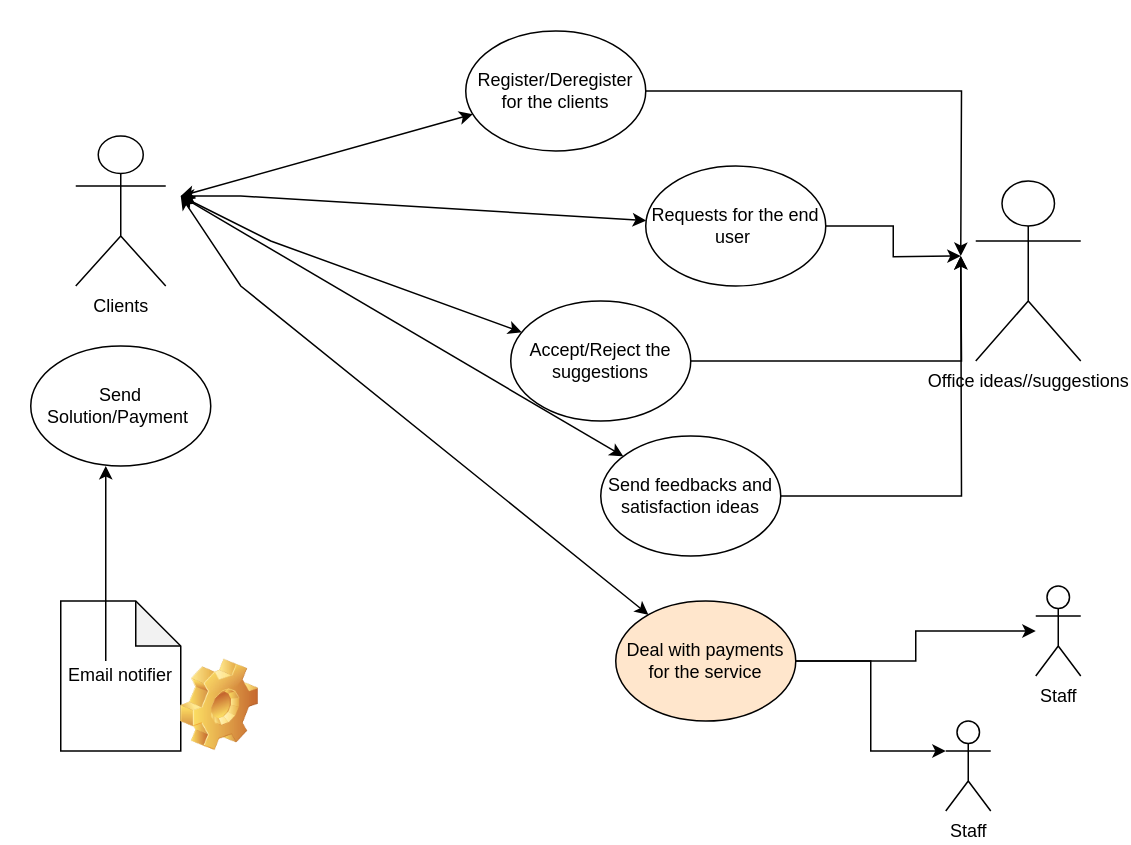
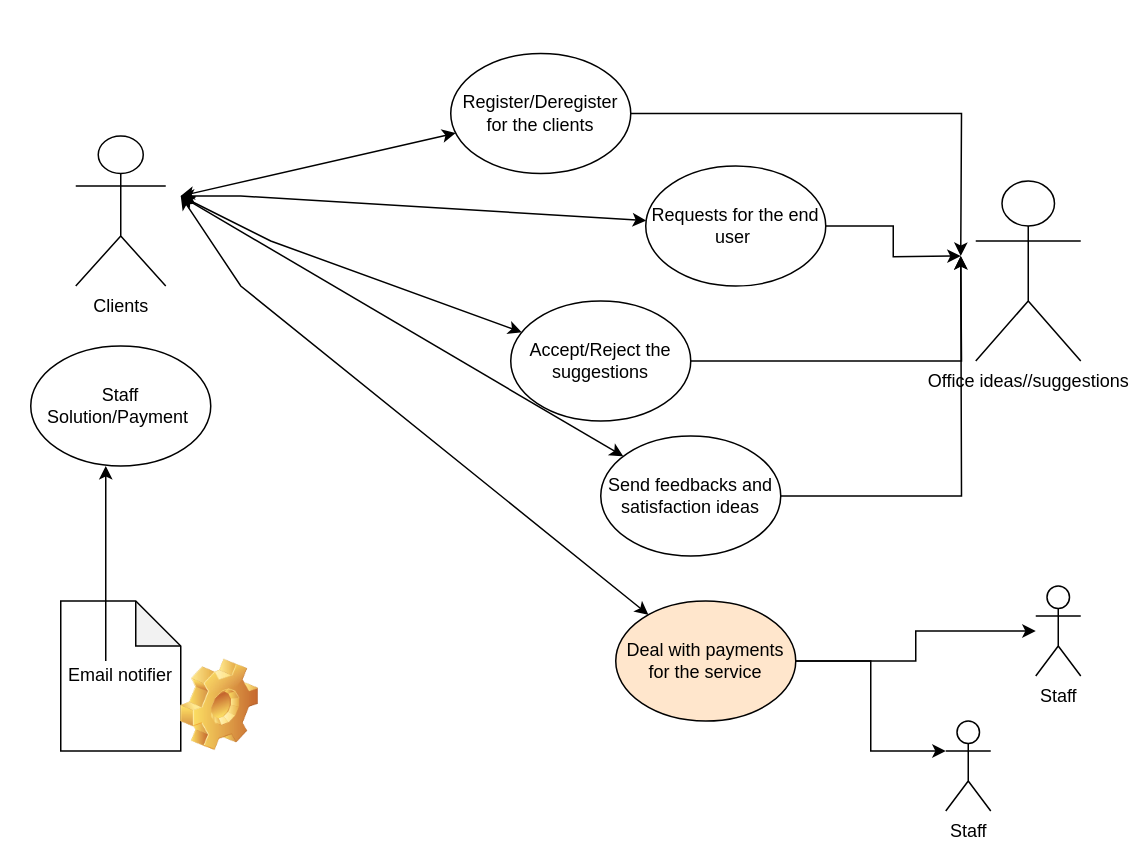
(556, 91) -> (541, 113)
(121, 406) -> (121, 406)
